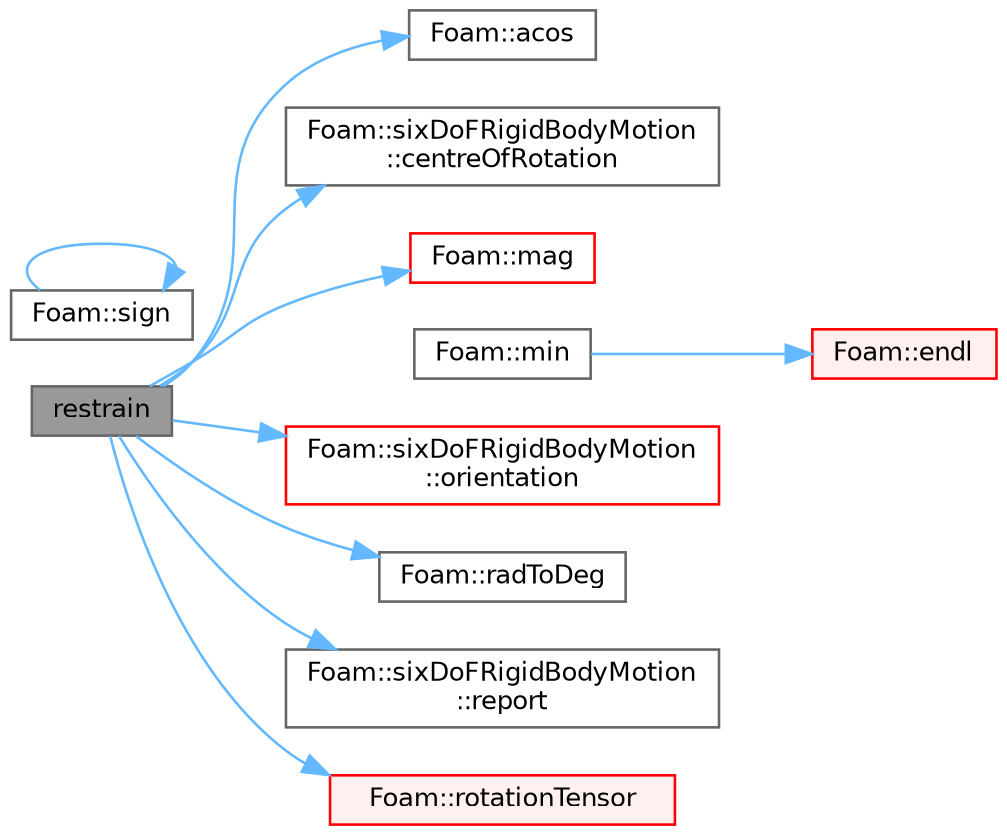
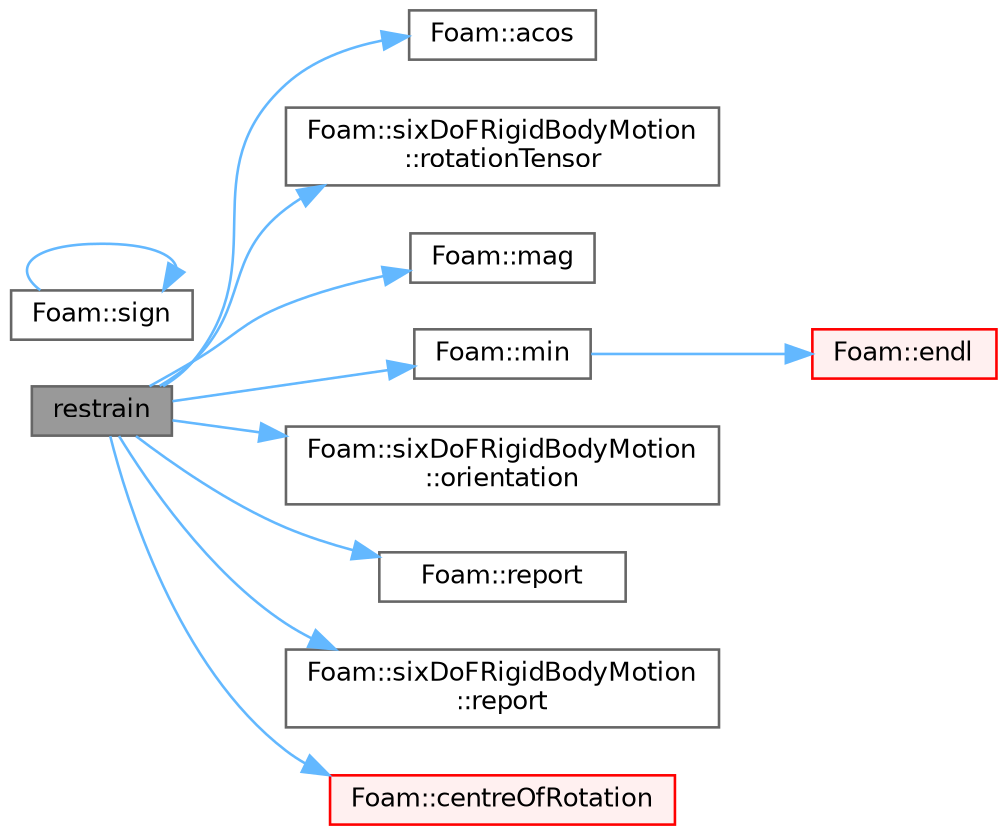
(502, 147) -> (502, 147)
(502, 258) -> (502, 258)
none -> (280, 386)
(502, 465) -> (502, 465)
(502, 577) -> (502, 577)
(502, 800) -> (502, 800)
